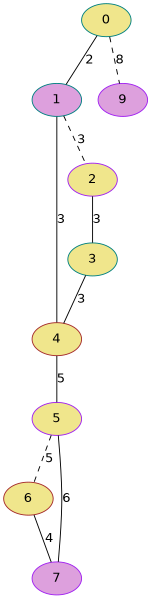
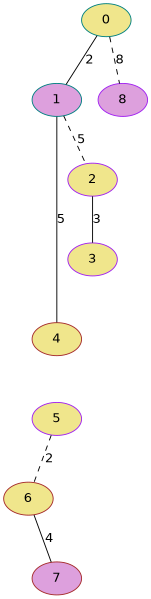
(123, 100) -> (123, 100)
(82, 140) -> (82, 140)
(61, 220) -> (61, 220)
(93, 259) -> (93, 259)
(75, 299) -> none
(57, 379) -> none
(50, 459) -> (50, 459)
(62, 499) -> none
(57, 578) -> (57, 578)
